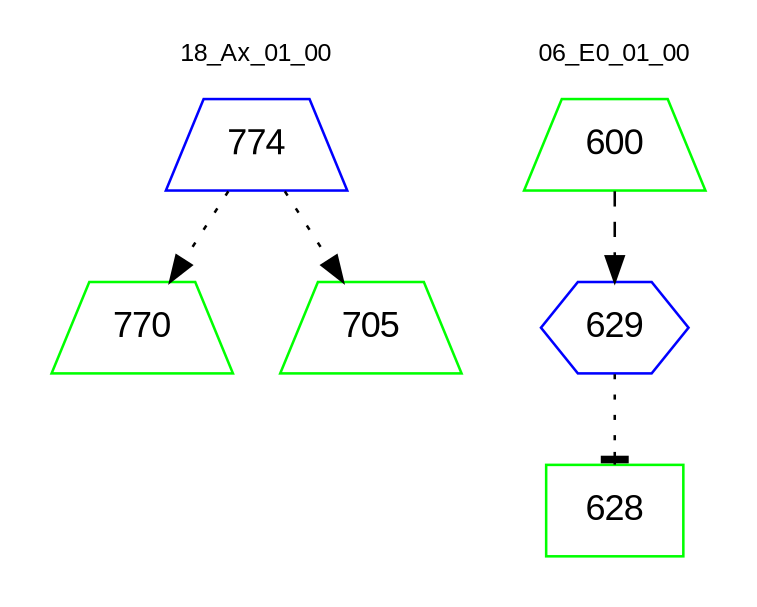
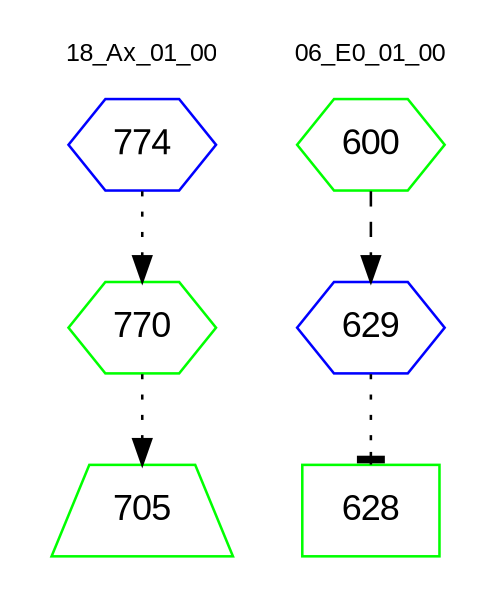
(257, 145) -> (142, 145)
(615, 145) -> (371, 145)
(307, 226) -> (142, 407)
(142, 328) -> (142, 328)
